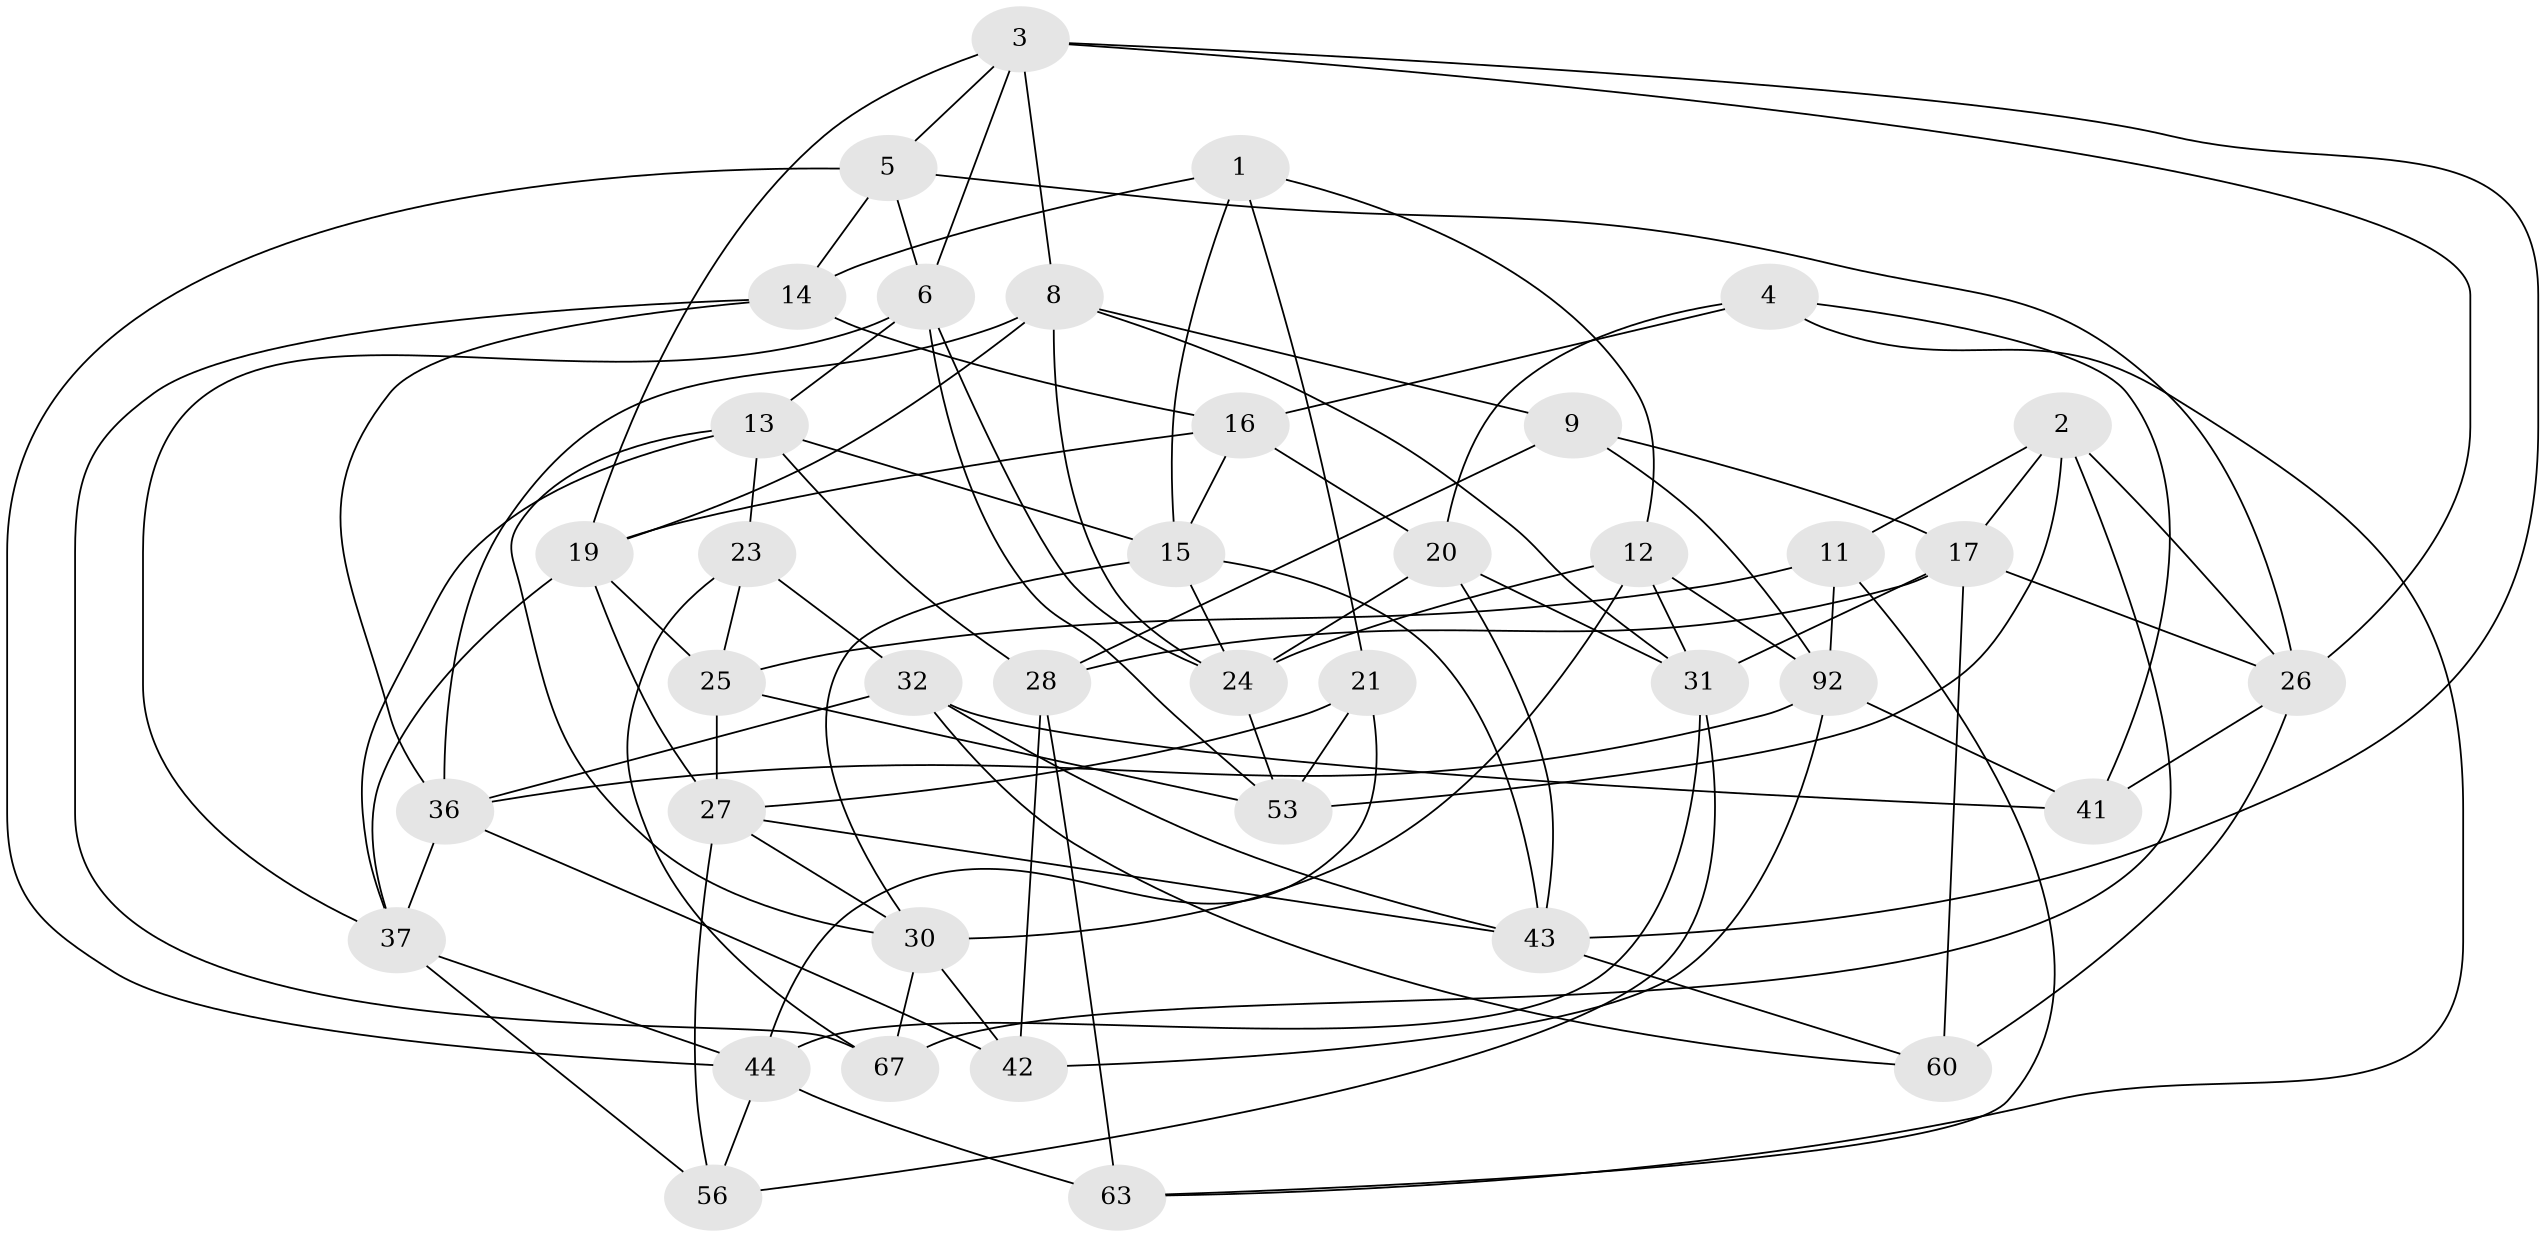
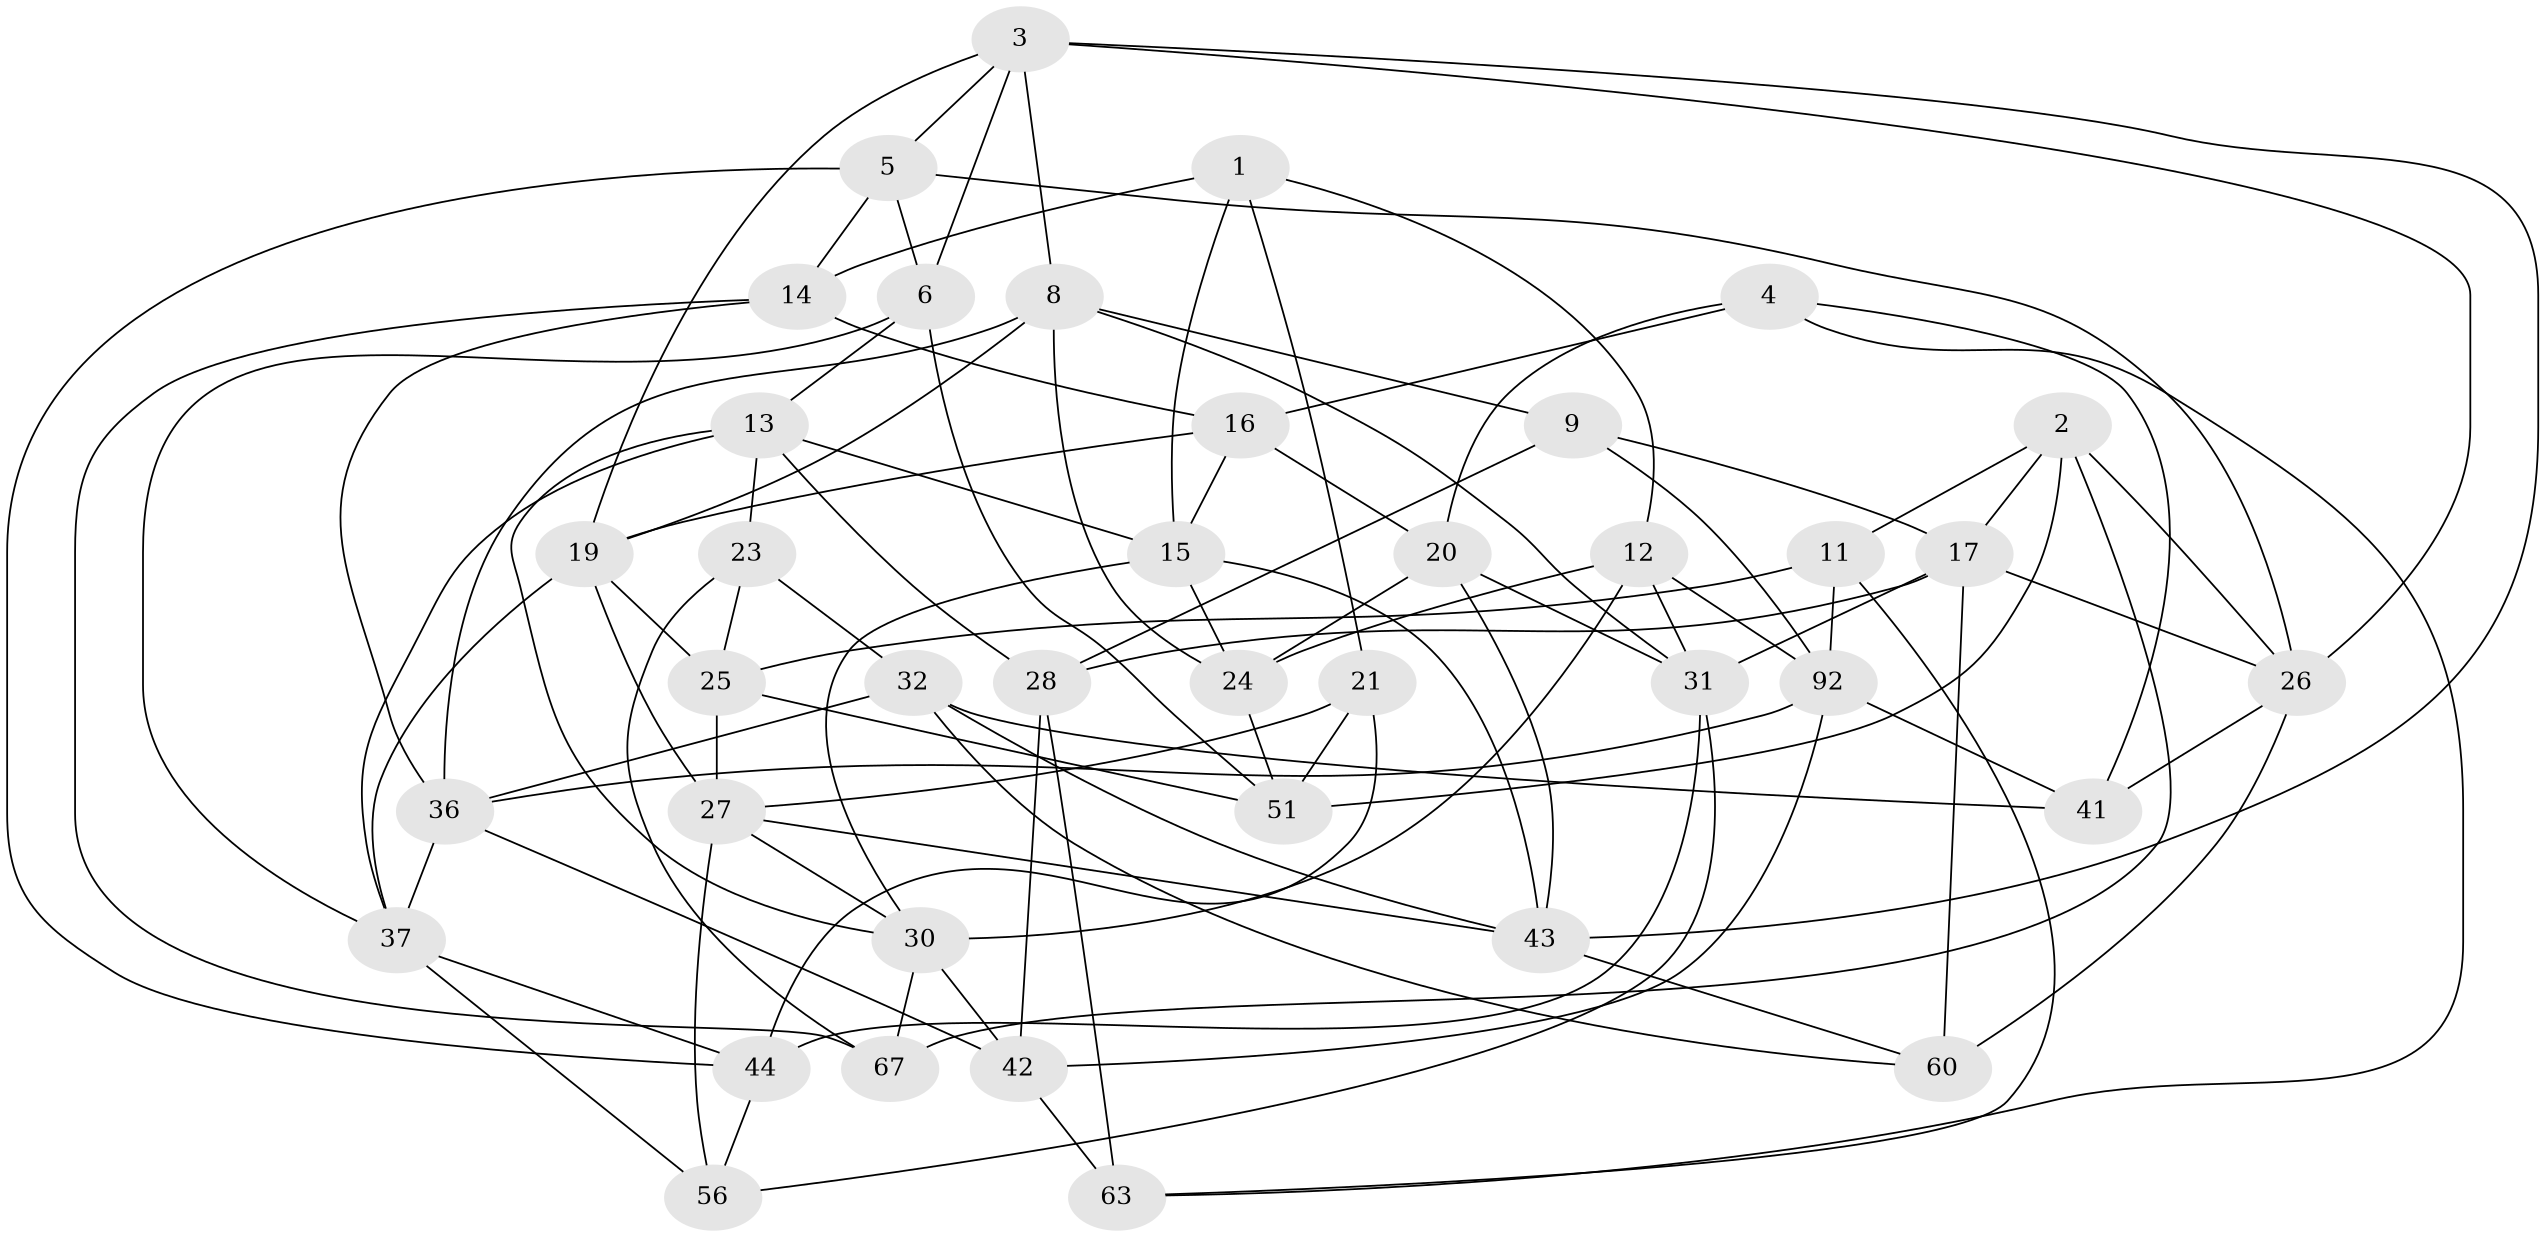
(1034, 526) -> none
(1283, 812) -> (1283, 812)
(935, 1141) -> (1068, 1133)
